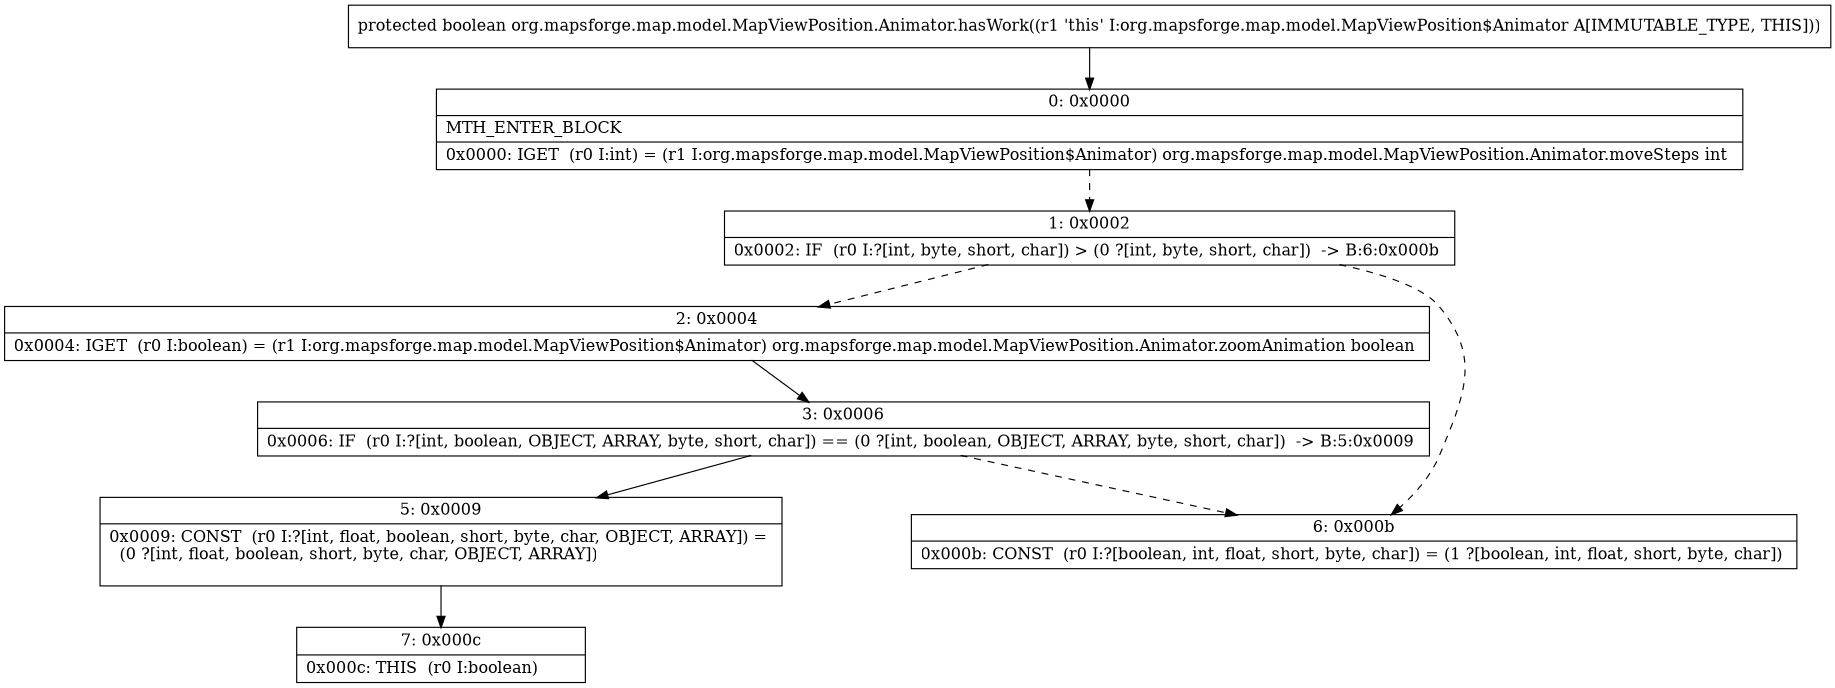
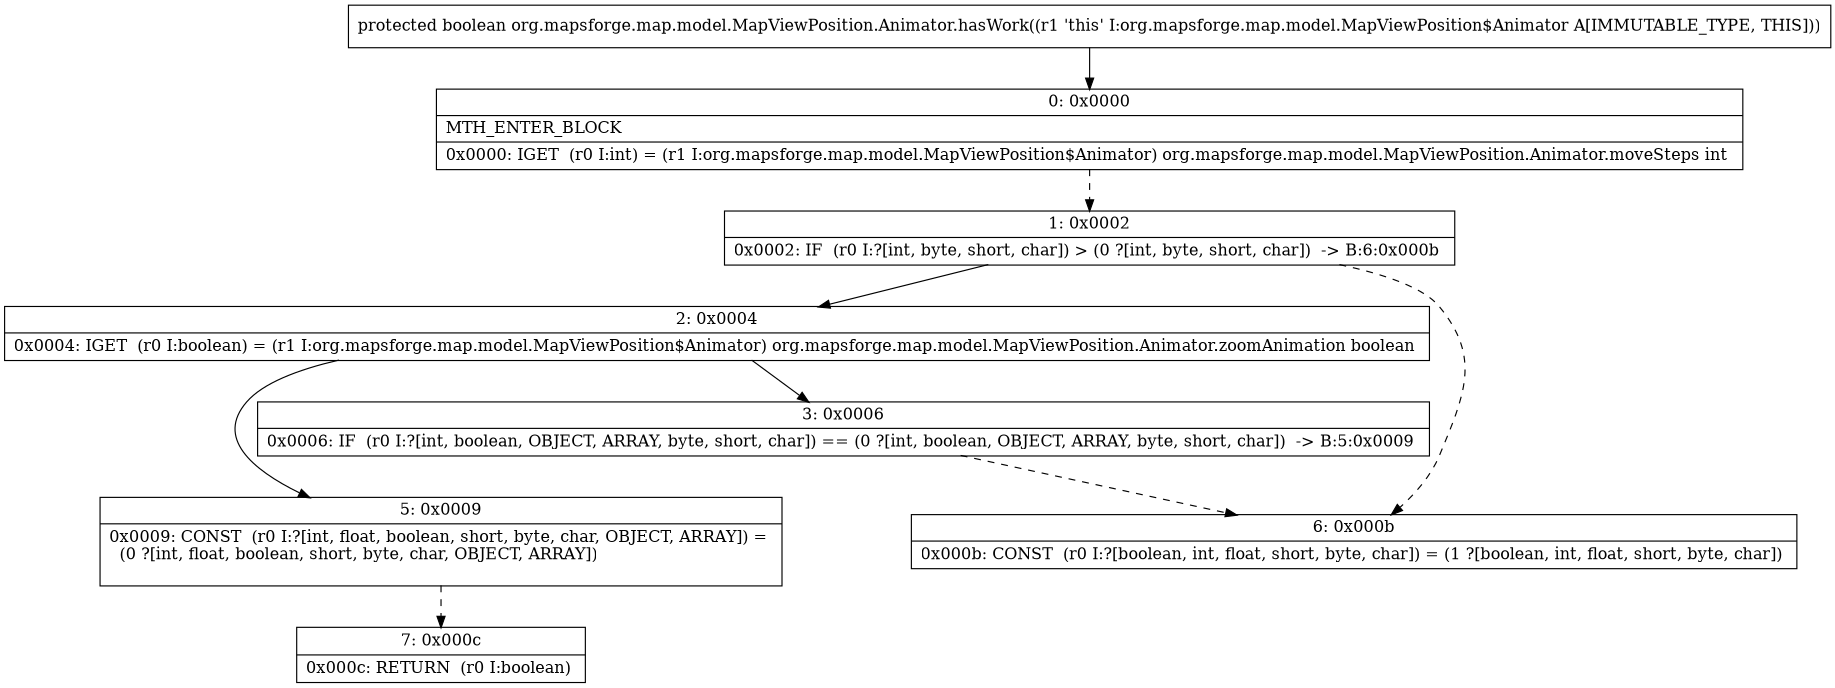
(909, 284) -> (909, 284)
(680, 475) -> (241, 411)
(441, 601) -> (441, 601)
(425, 668) -> (441, 668)
